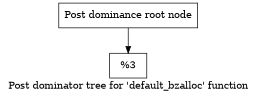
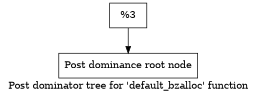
(128, 37) -> (128, 37)
